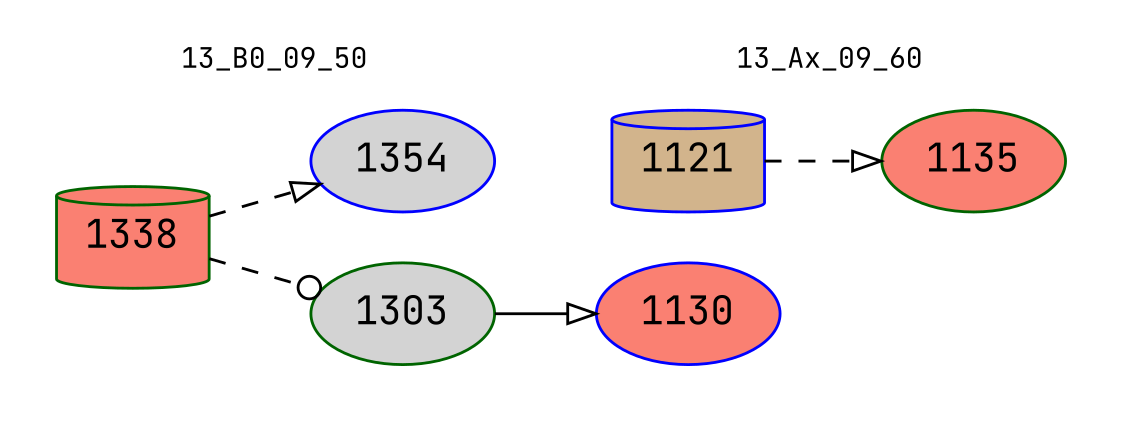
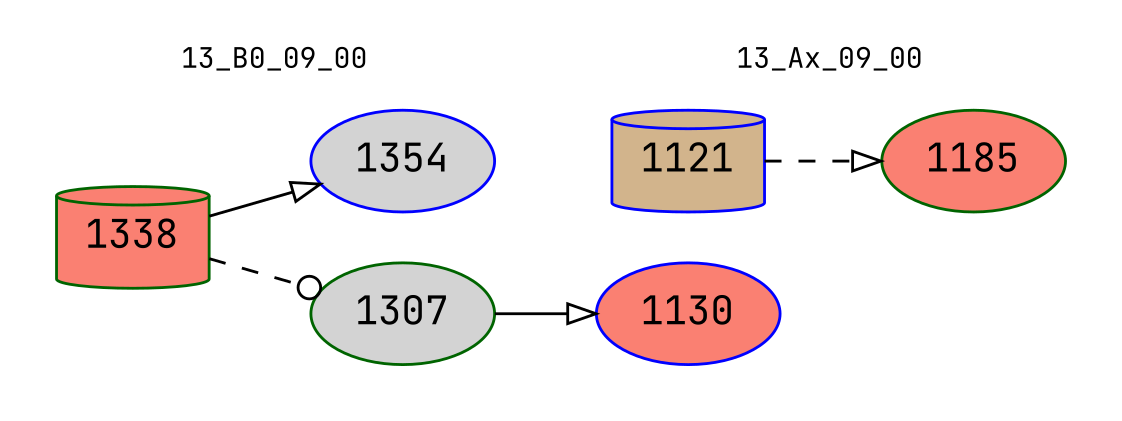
(276, 61) -> (276, 61)
(831, 61) -> (831, 61)
(974, 161) -> (974, 161)
(251, 204) -> (251, 204)
(403, 314) -> (403, 314)
